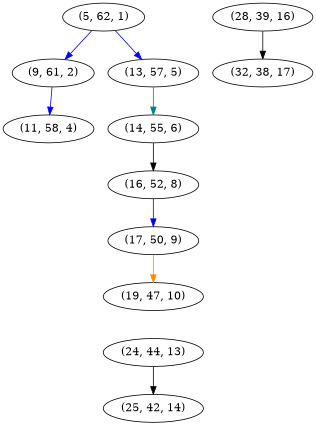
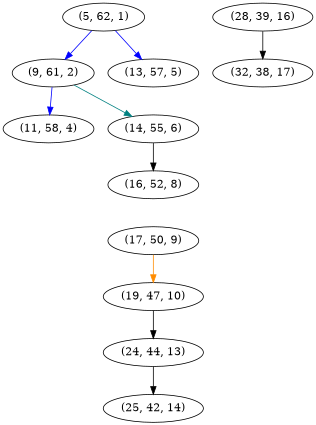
(153, 97) -> (100, 99)
(153, 209) -> none
none -> (153, 321)
